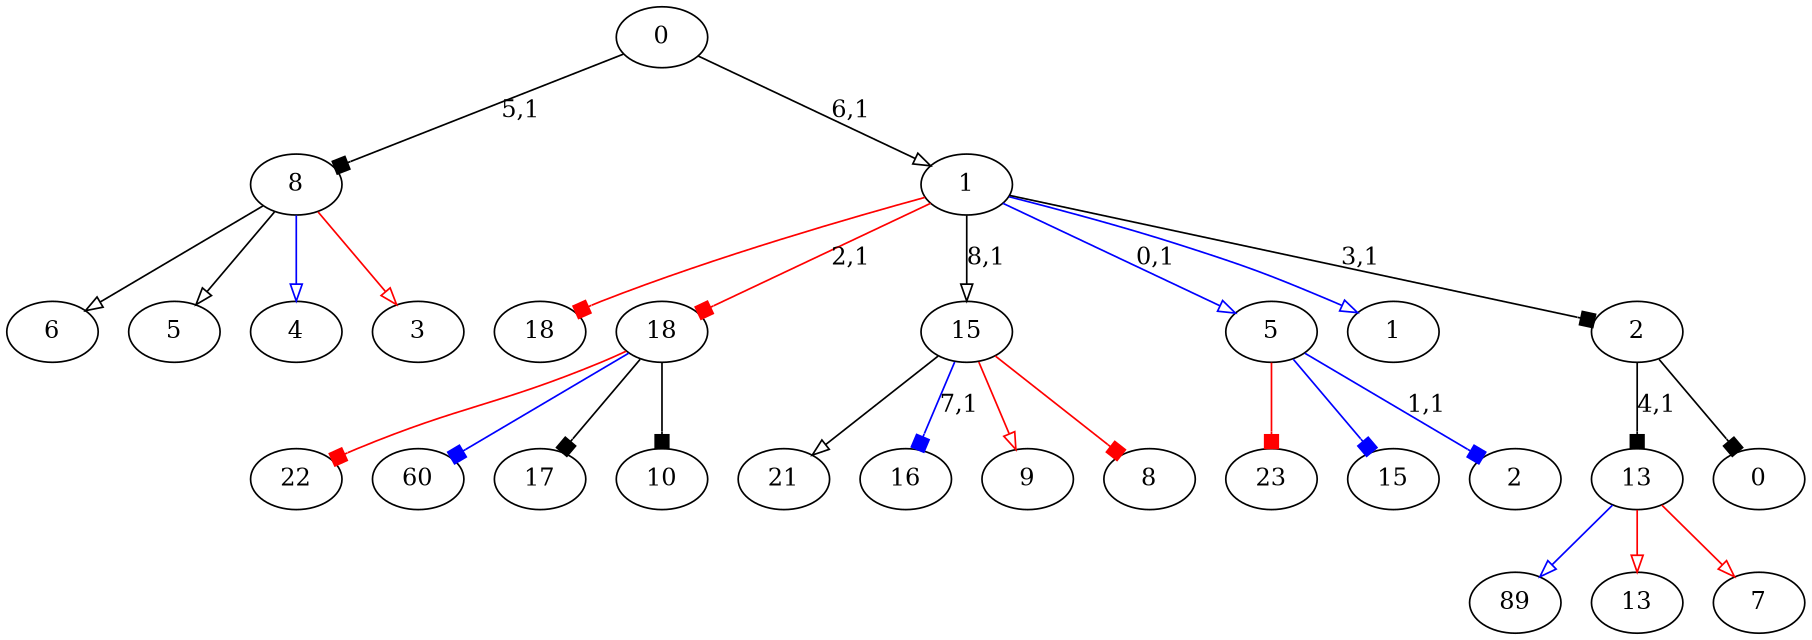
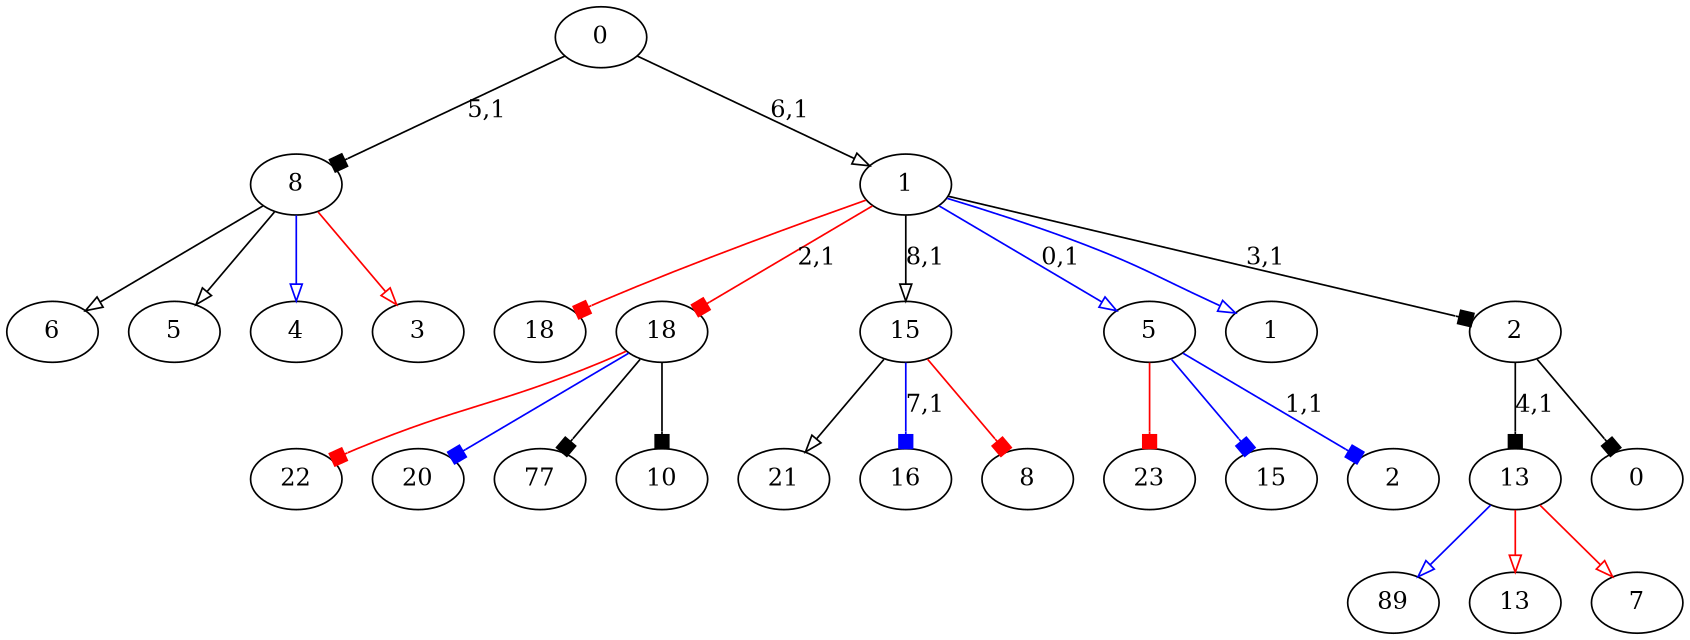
(418, 479) -> (418, 479)
(540, 479) -> (540, 479)
(1028, 479) -> none
